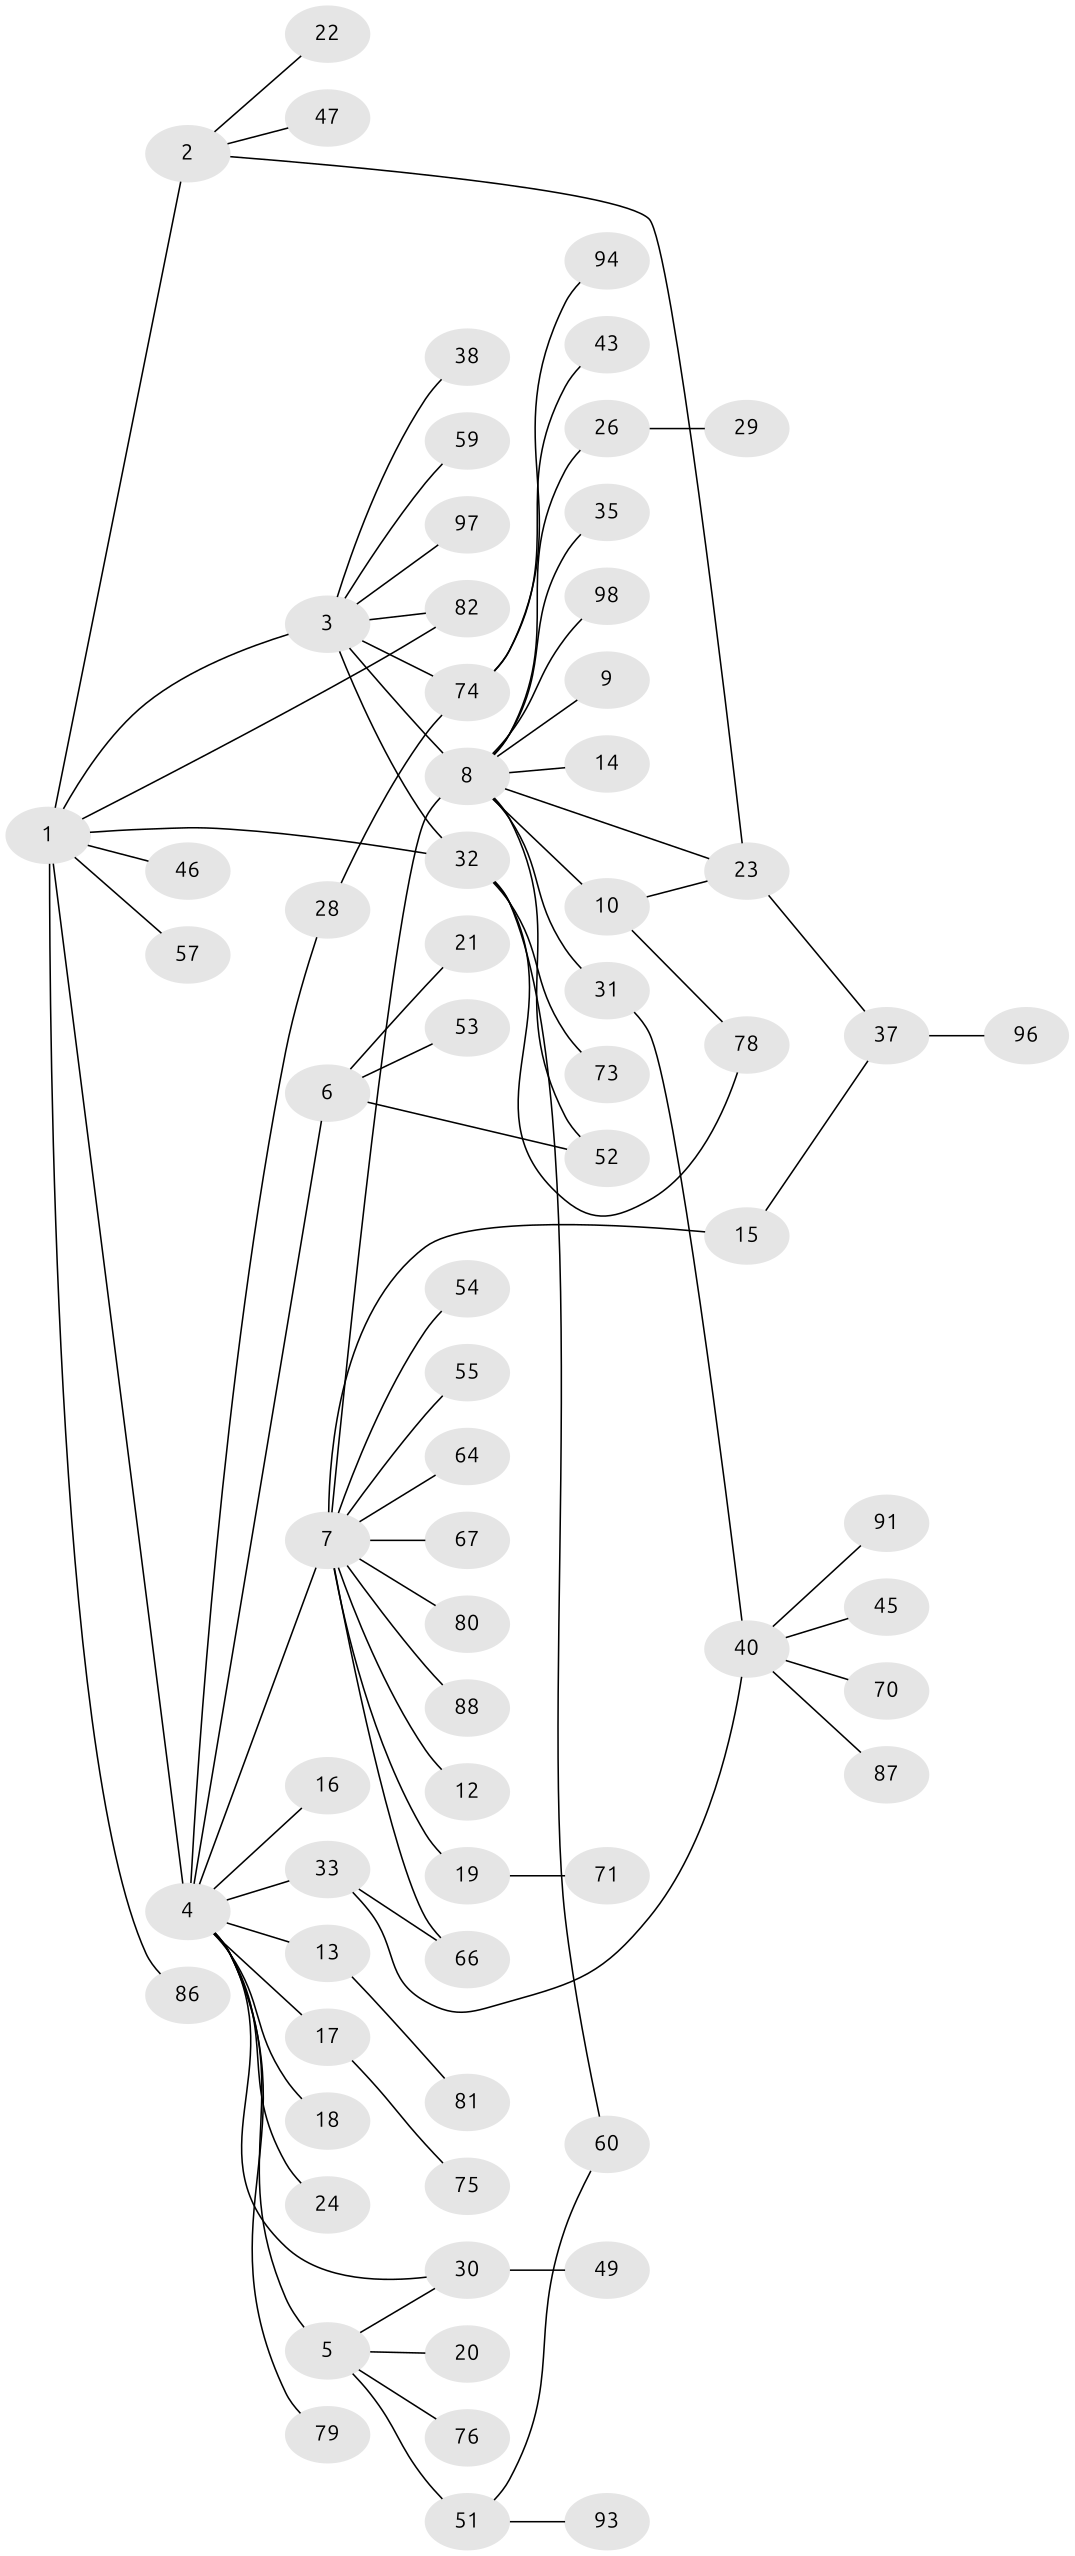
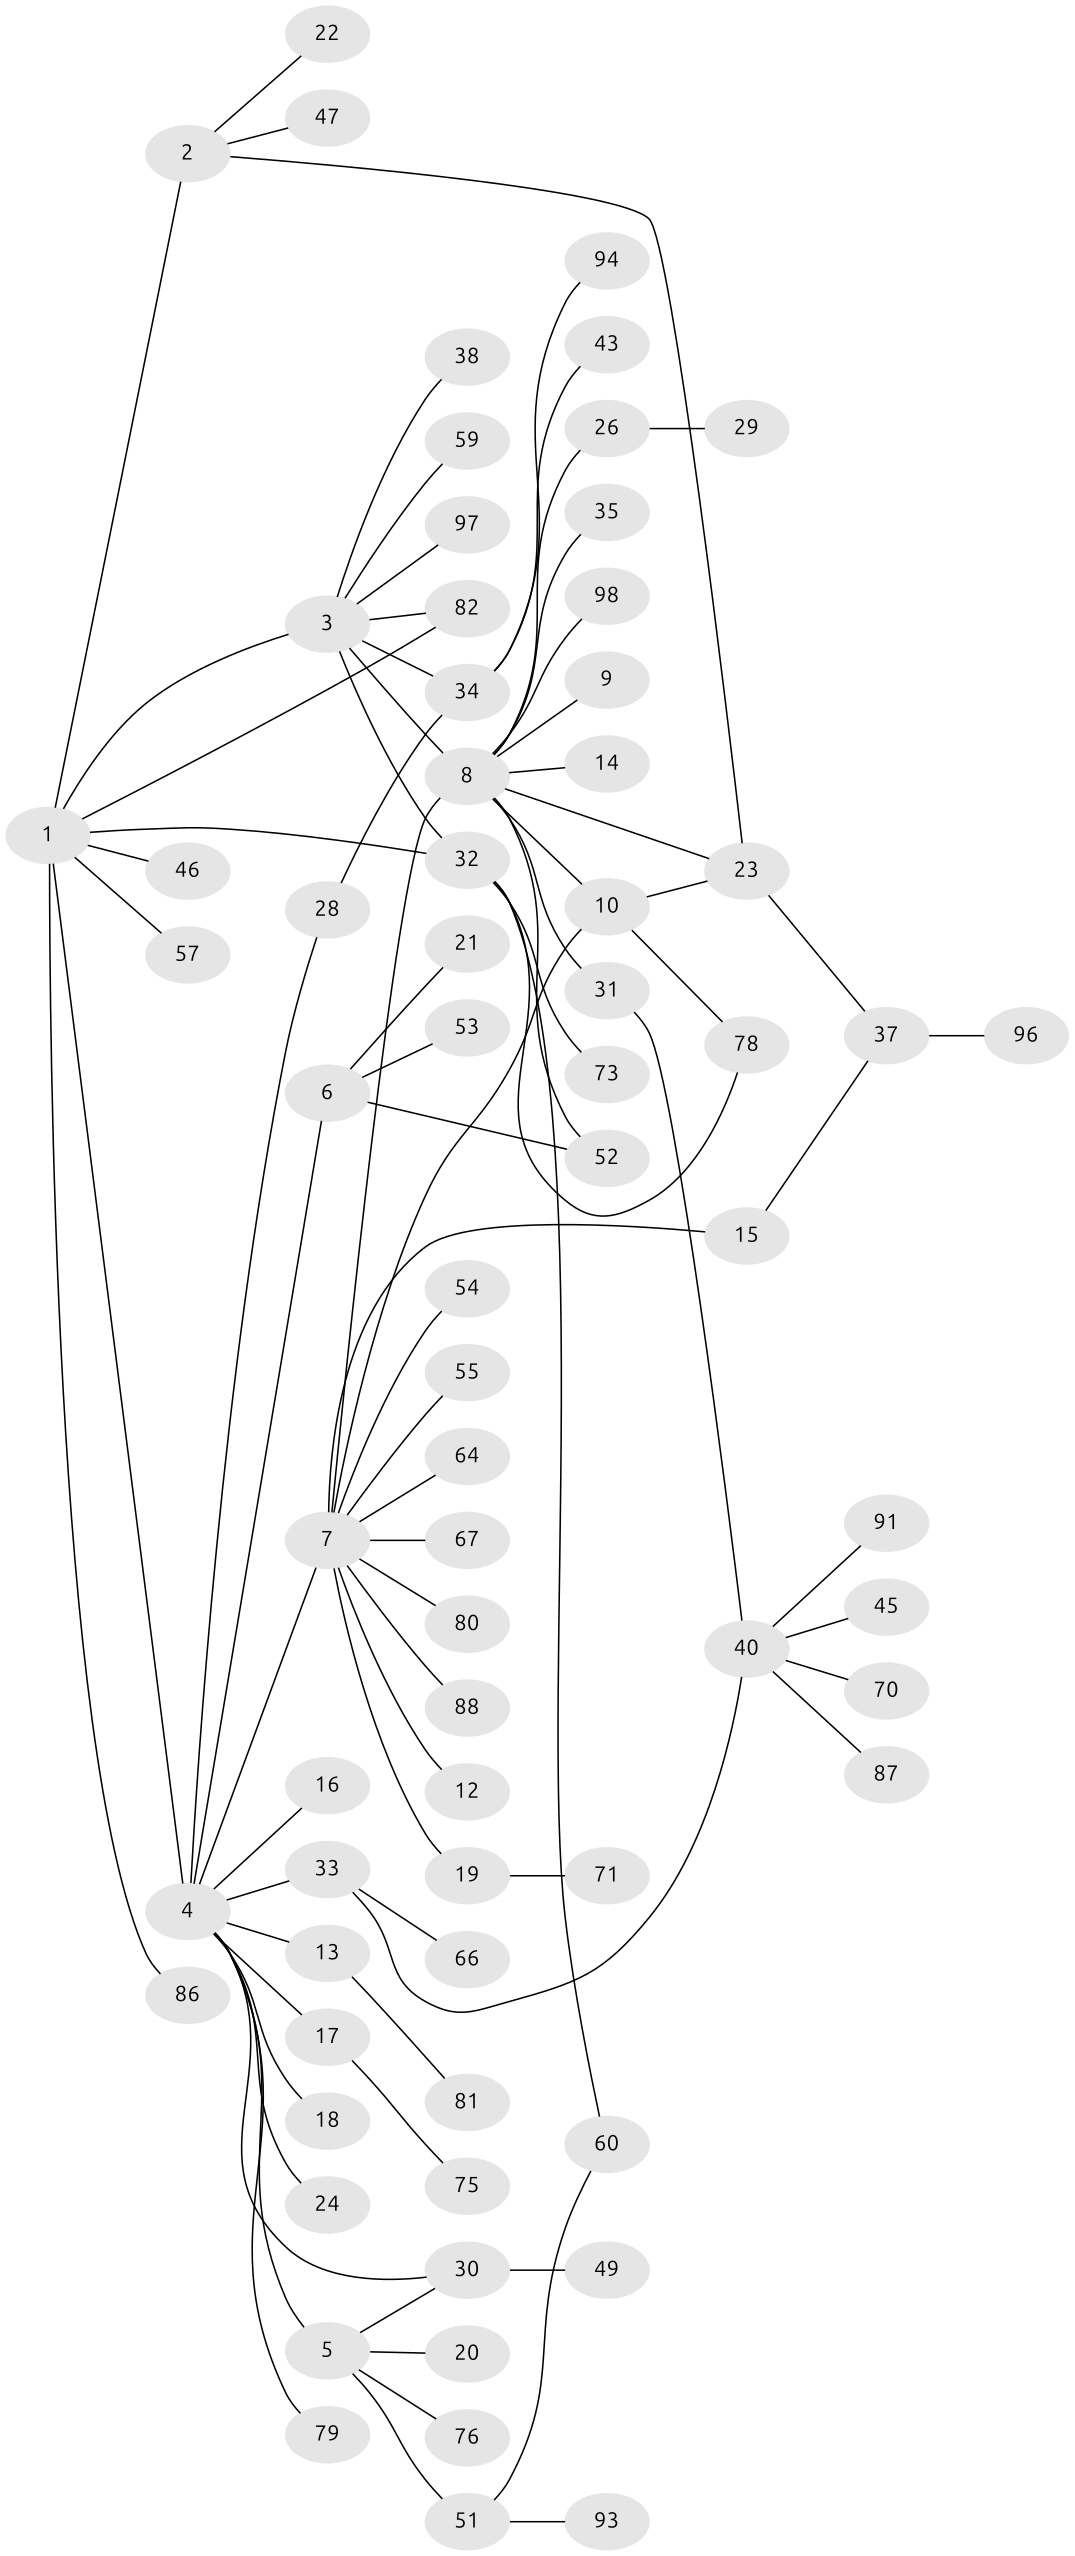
(467, 693) -> (467, 693)
(375, 1758) -> (422, 1205)
